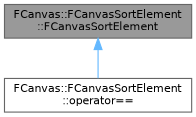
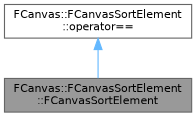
(98, 64) -> (98, 64)
